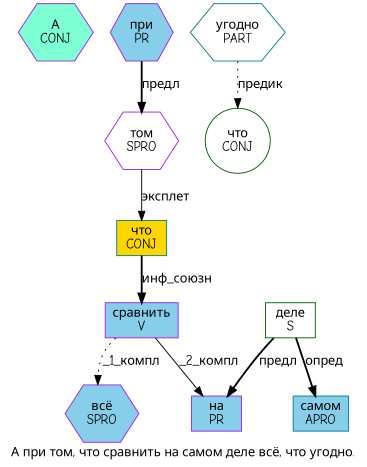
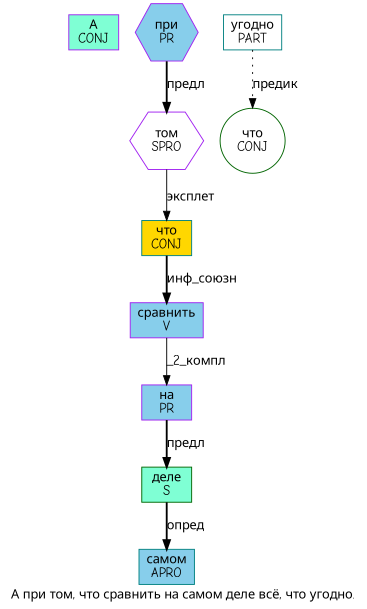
(56, 32) -> (94, 32)
(238, 32) -> (253, 32)
(290, 320) -> (167, 485)
(253, 362) -> (167, 439)
(102, 414) -> none
